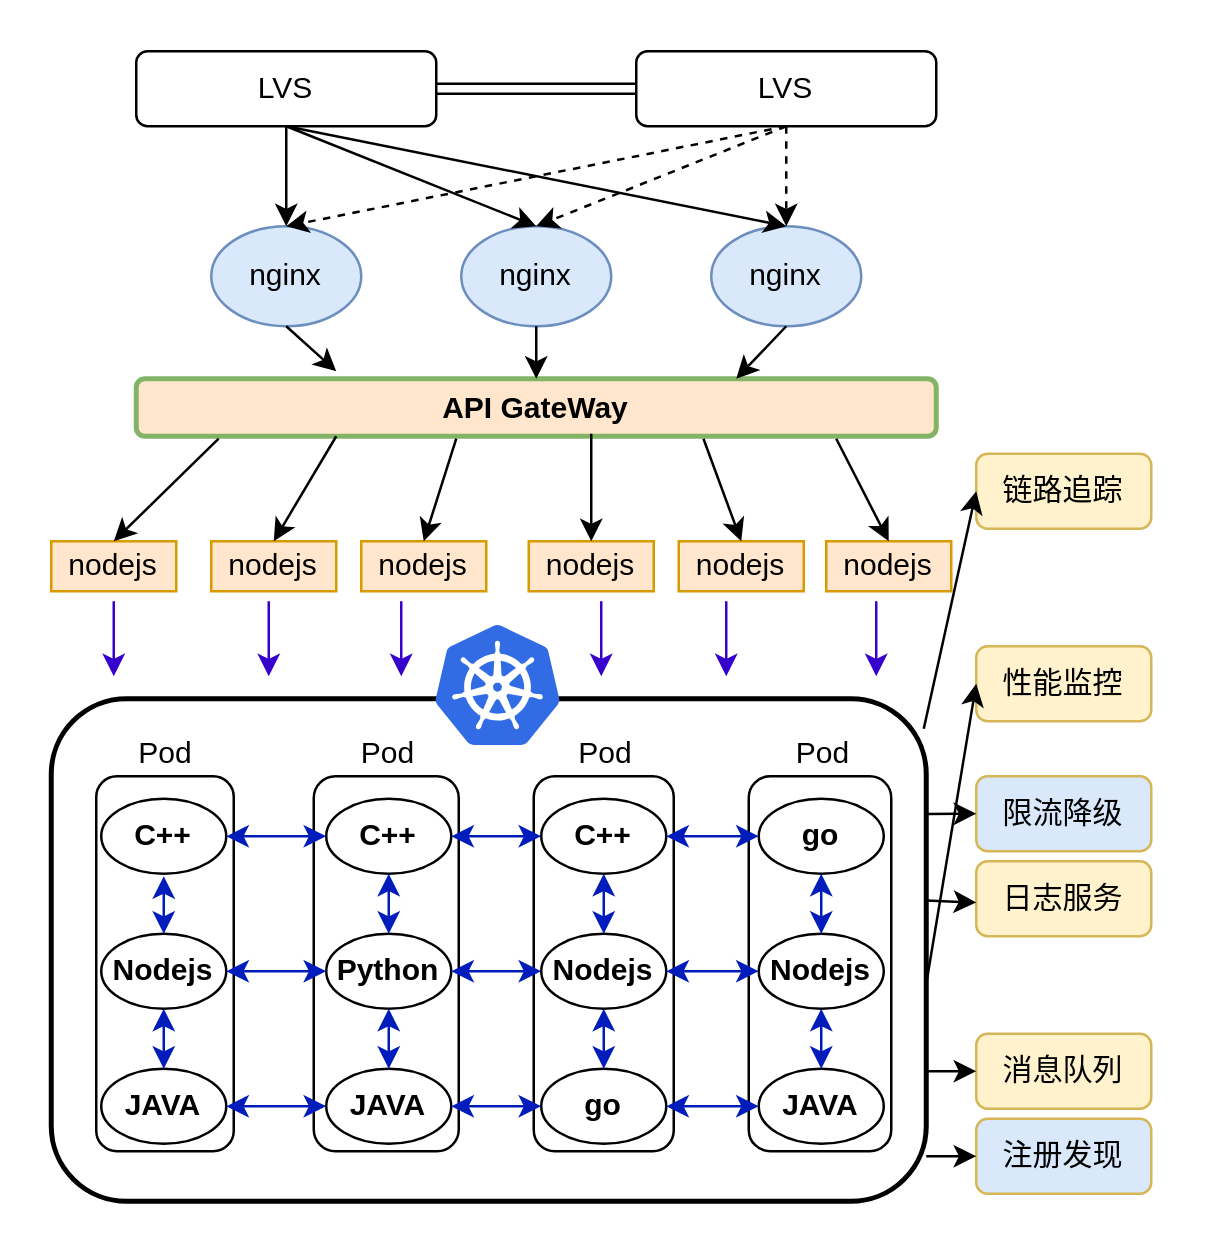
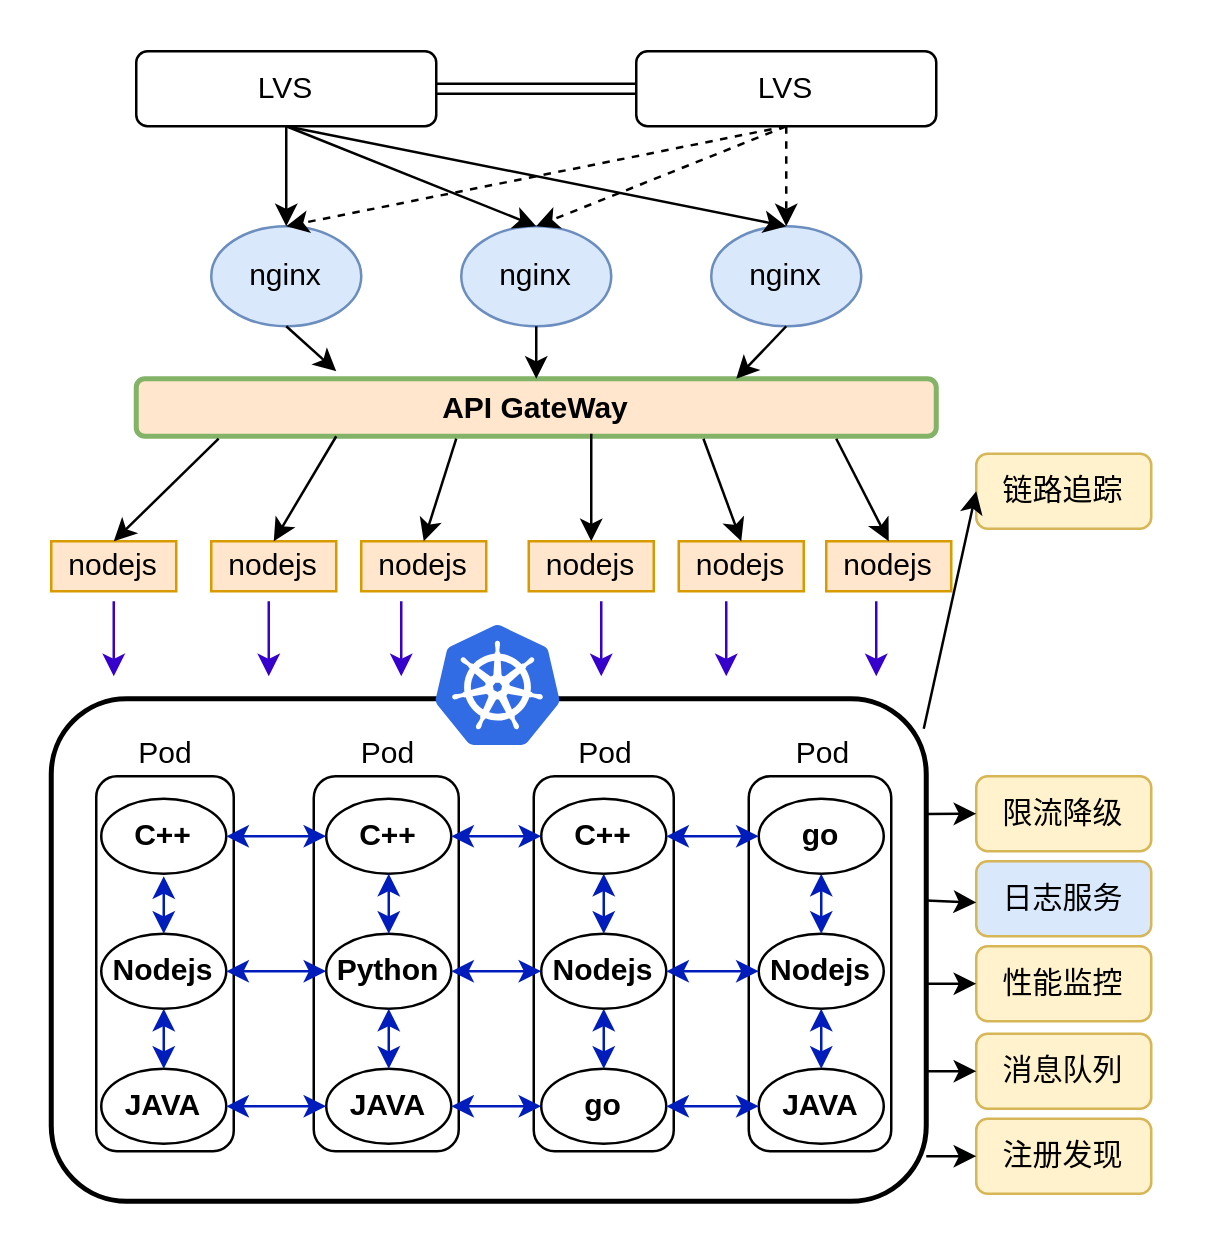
(1064, 684) -> (1064, 984)
(1064, 814) -> (1064, 814)
(1064, 899) -> (1064, 899)
(1064, 1156) -> (1064, 1156)
